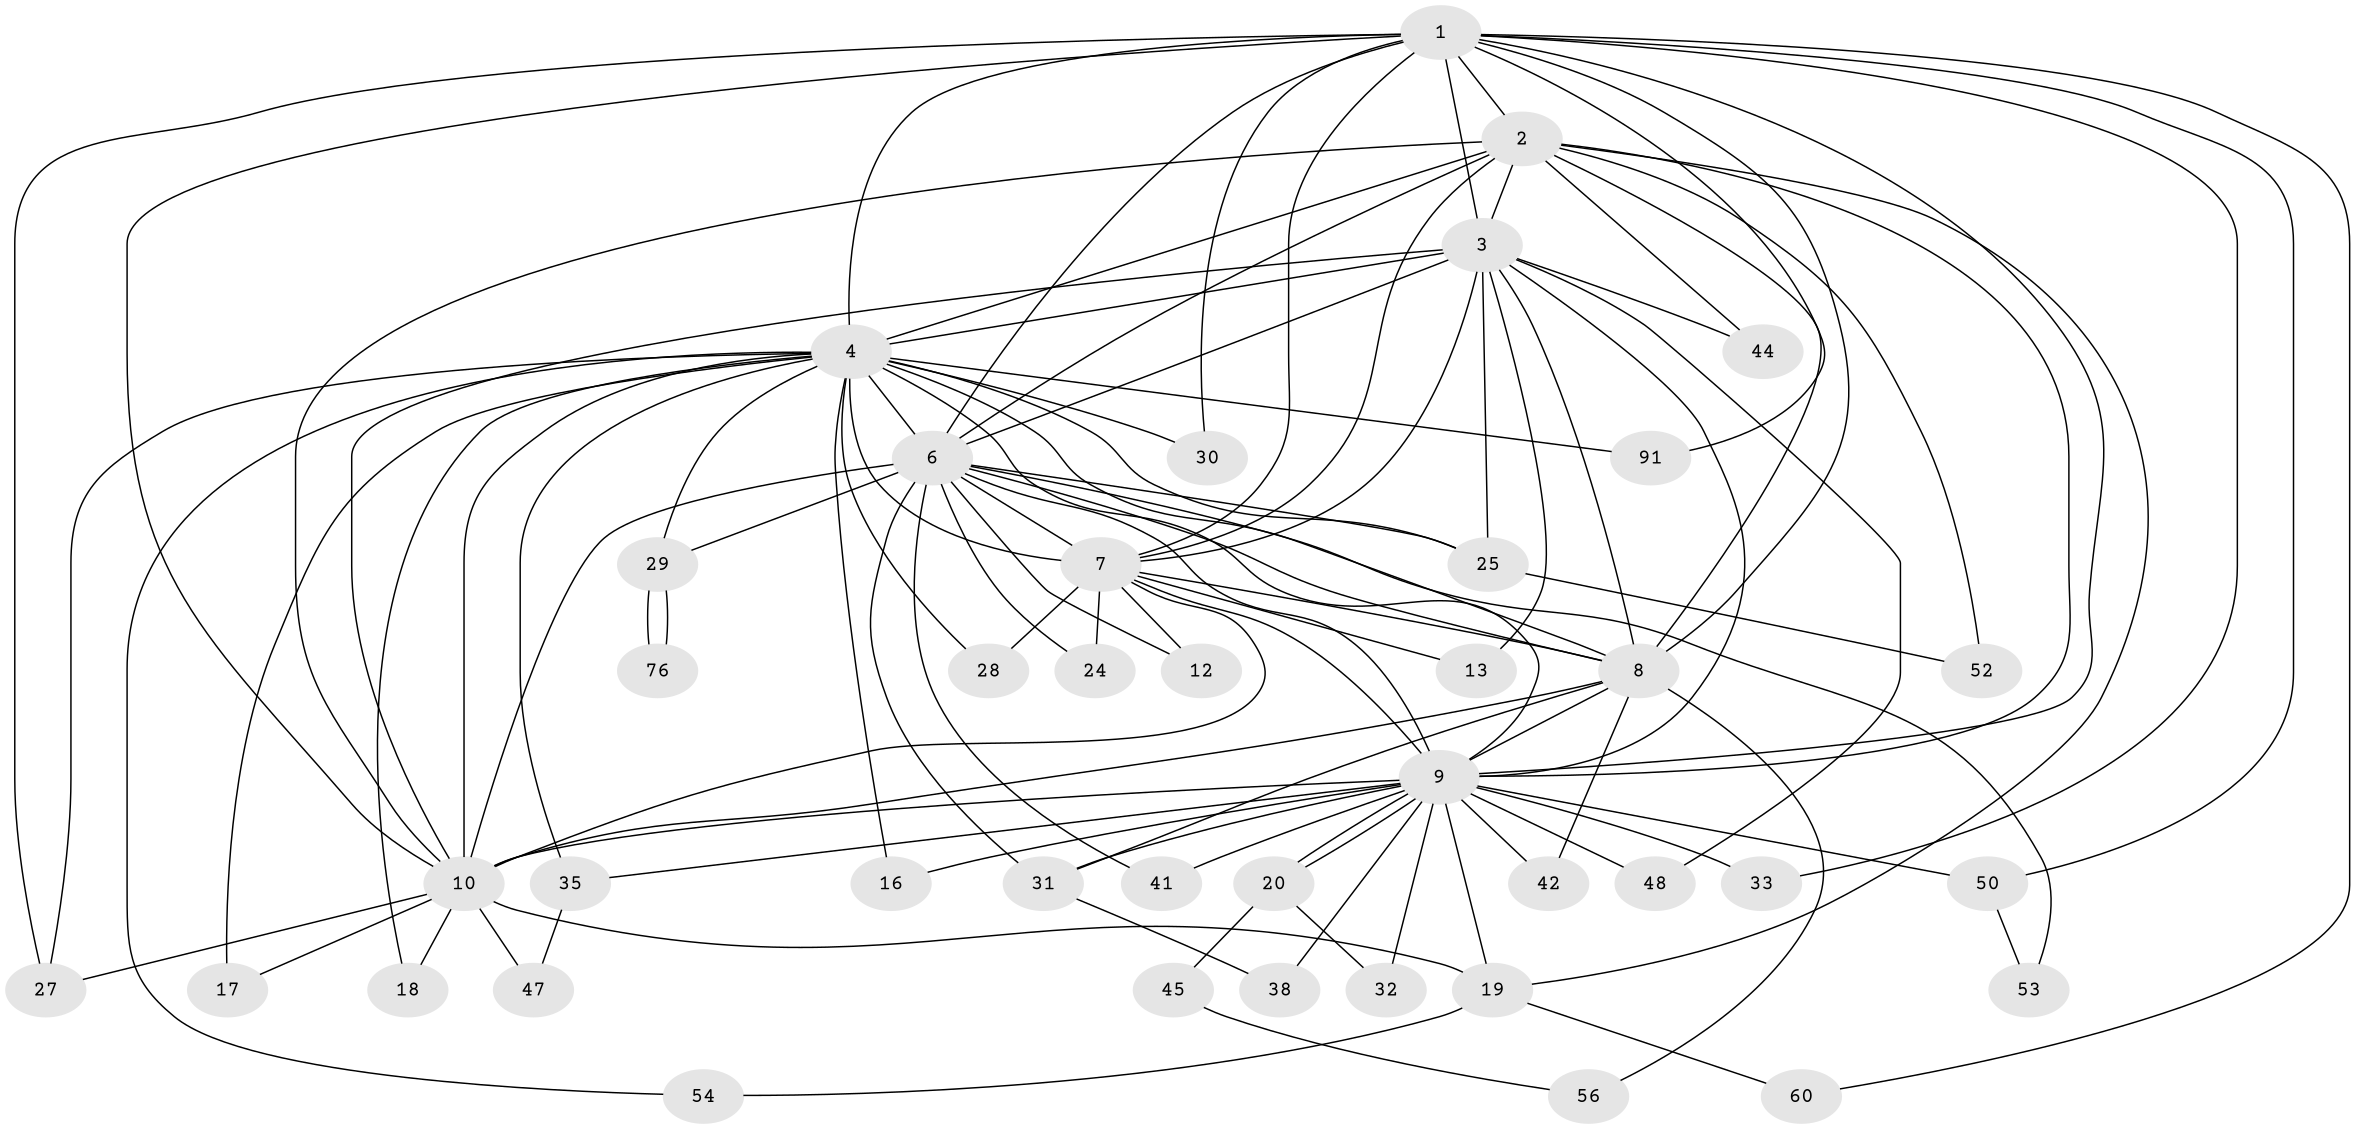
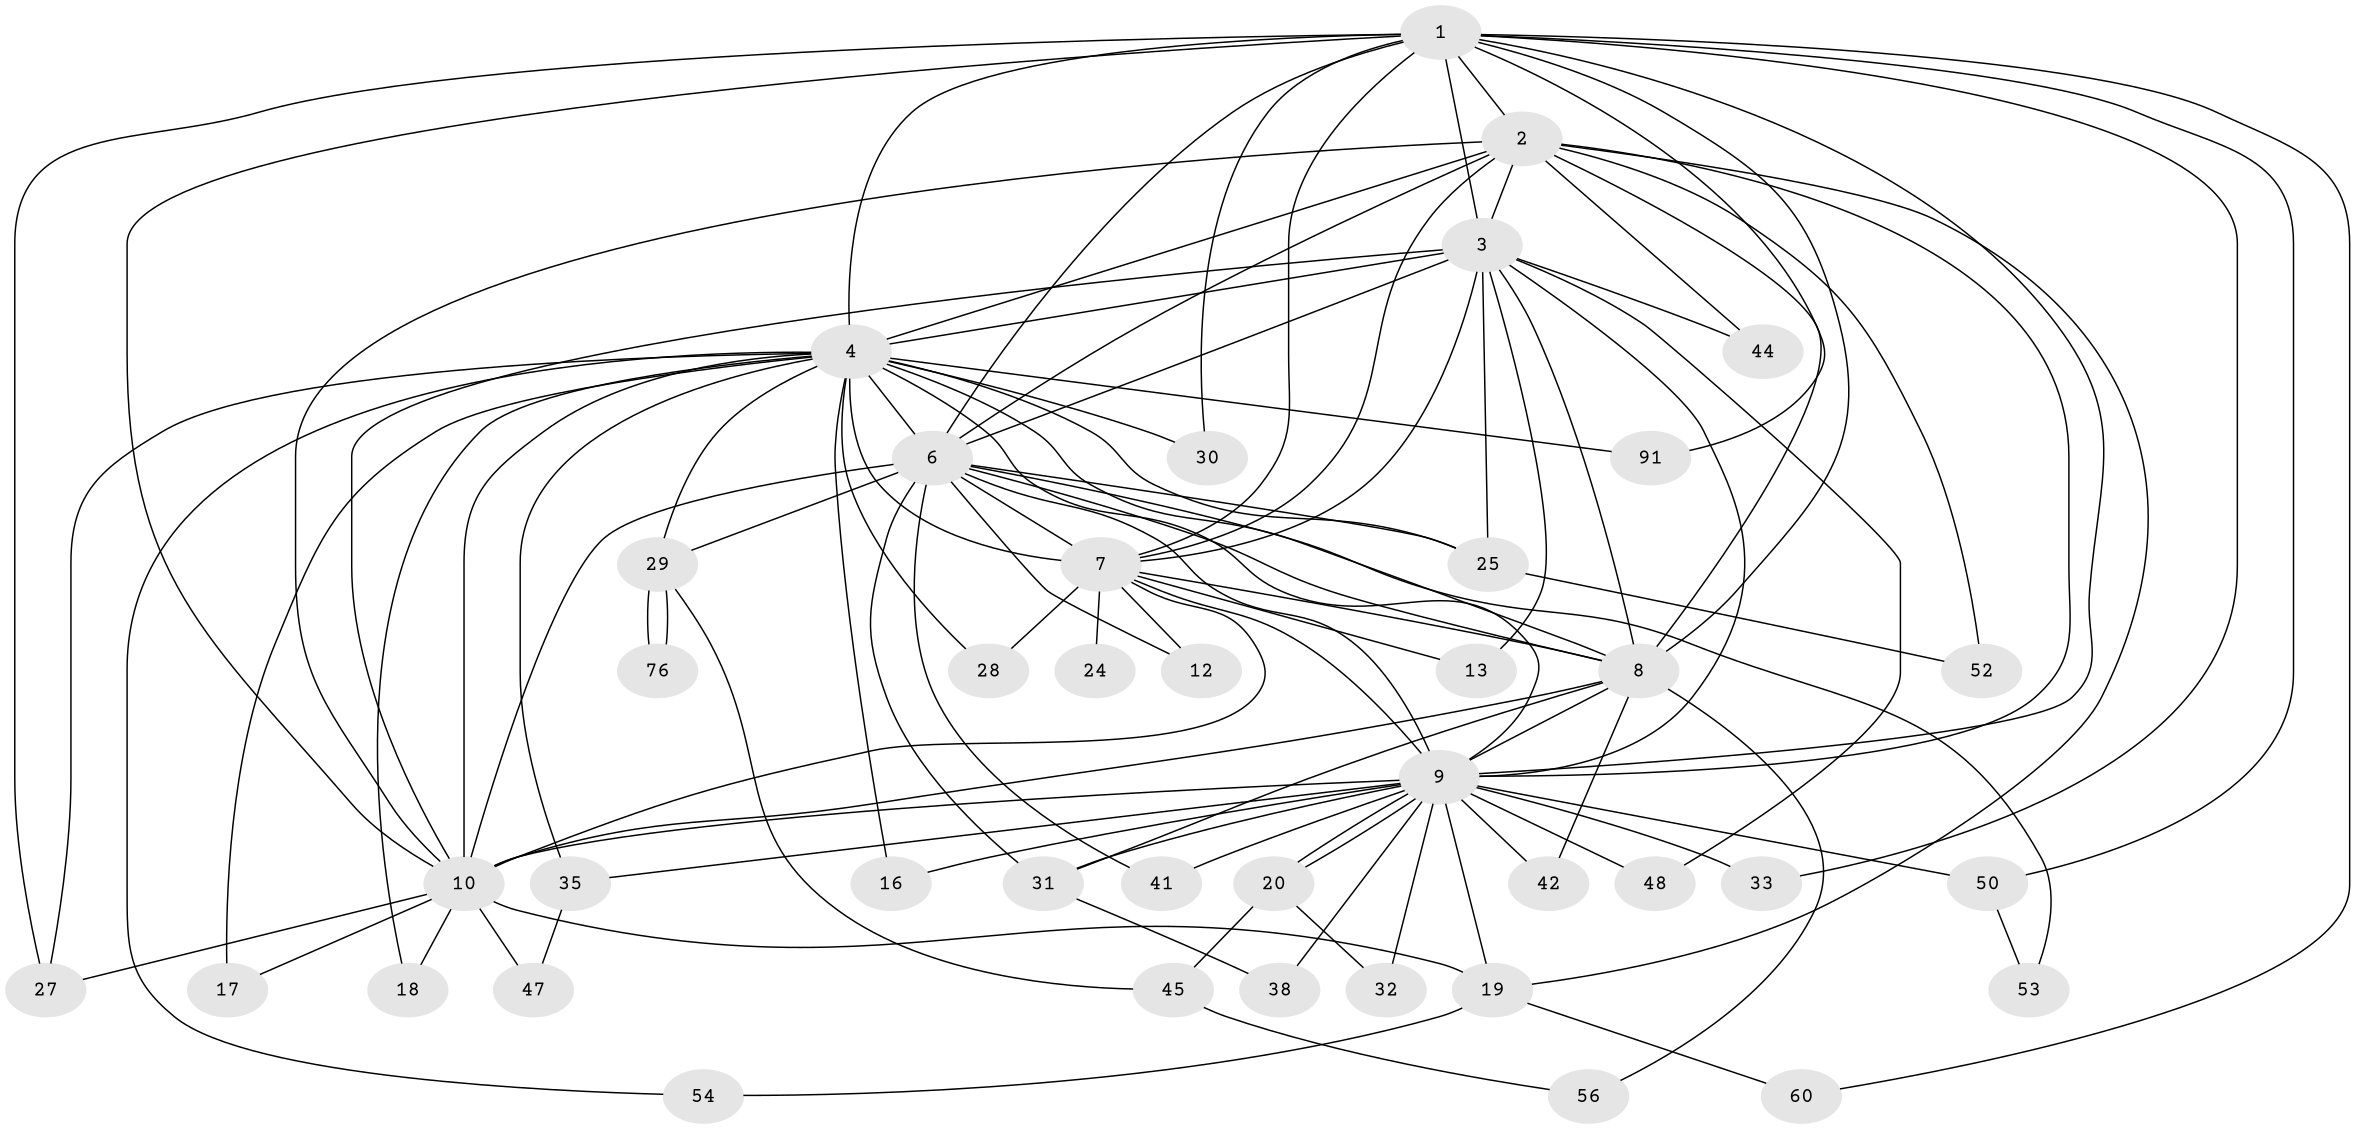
(990, 579) -> none
none -> (816, 891)
